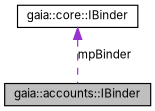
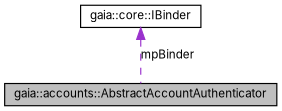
(78, 95) -> (141, 95)
